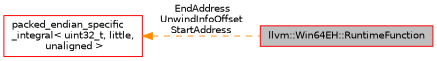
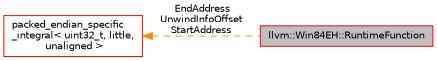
(347, 36) -> (347, 36)
